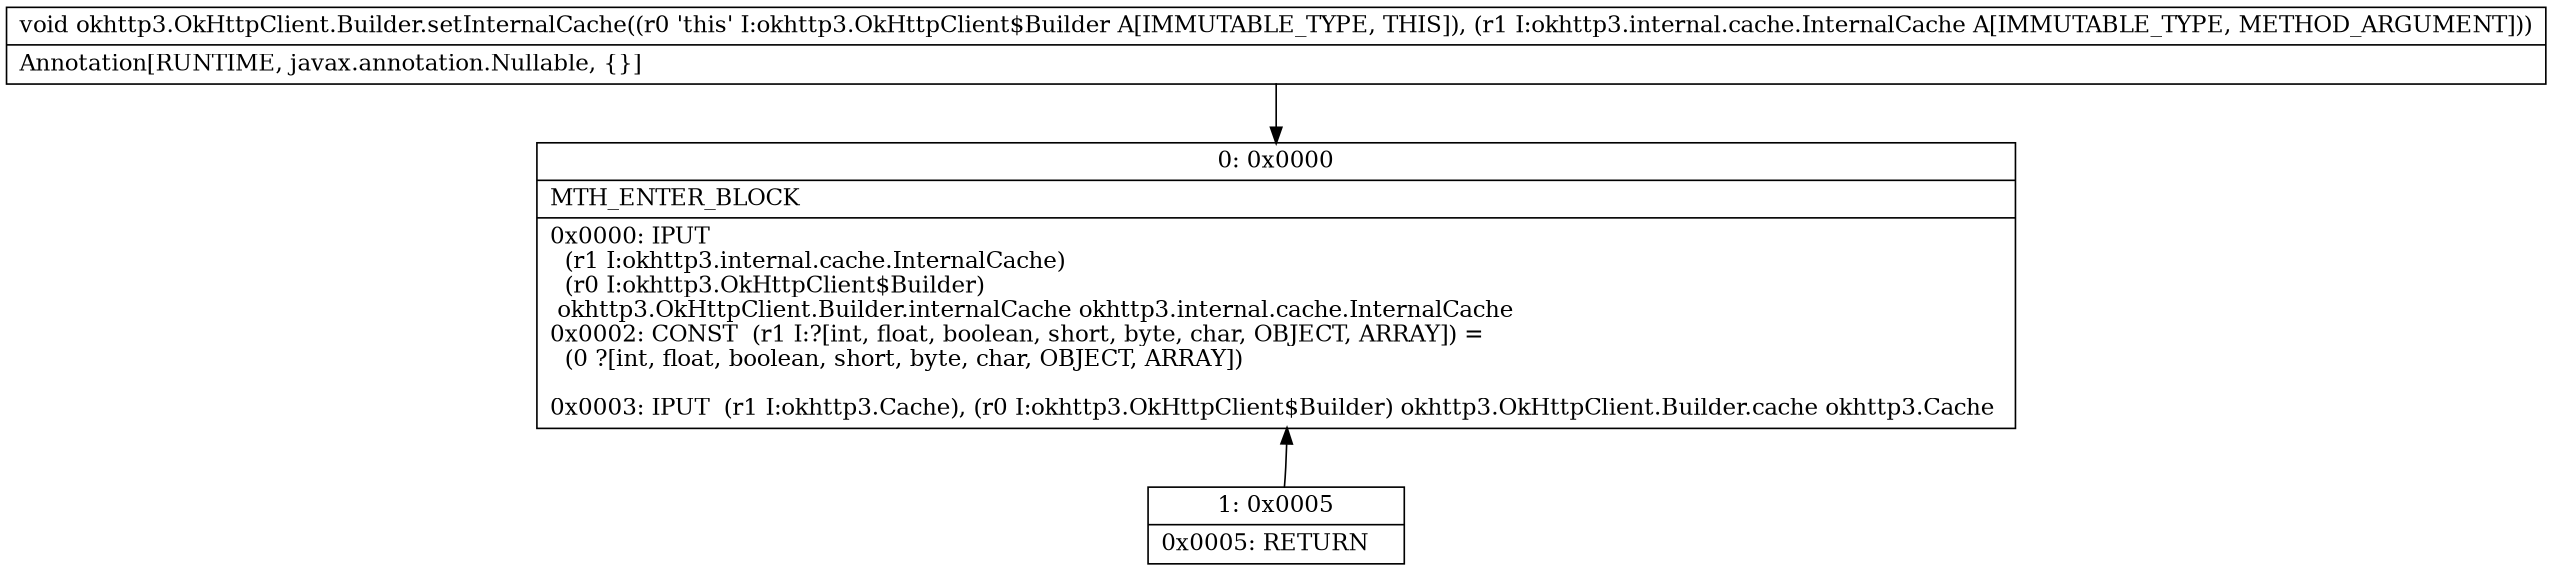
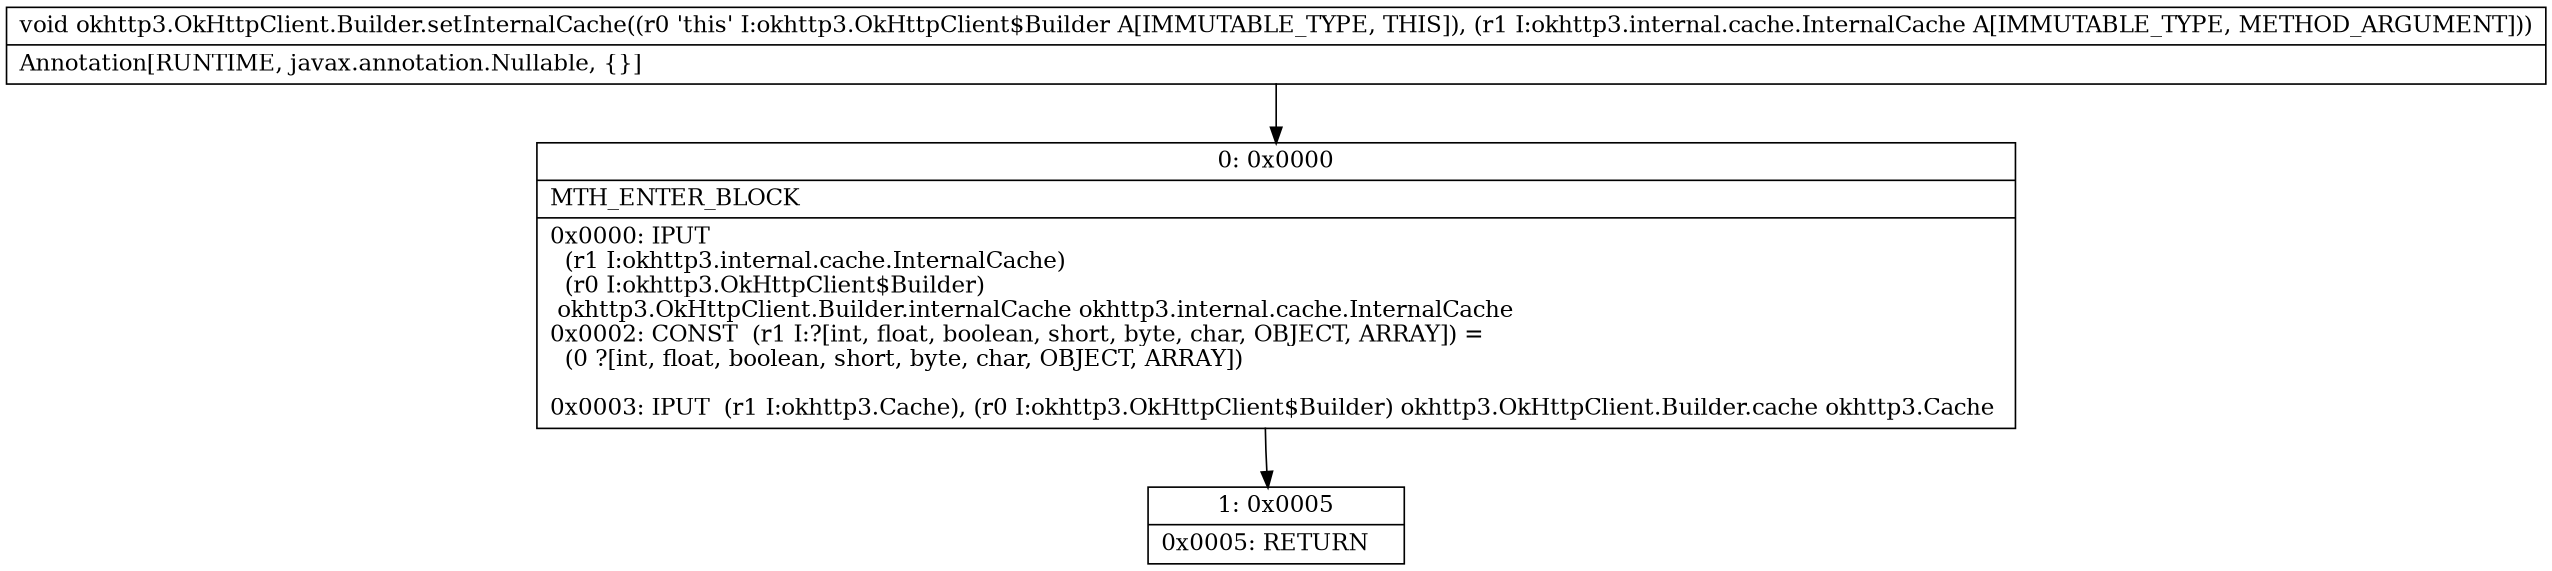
(1286, 466) -> (1266, 450)
